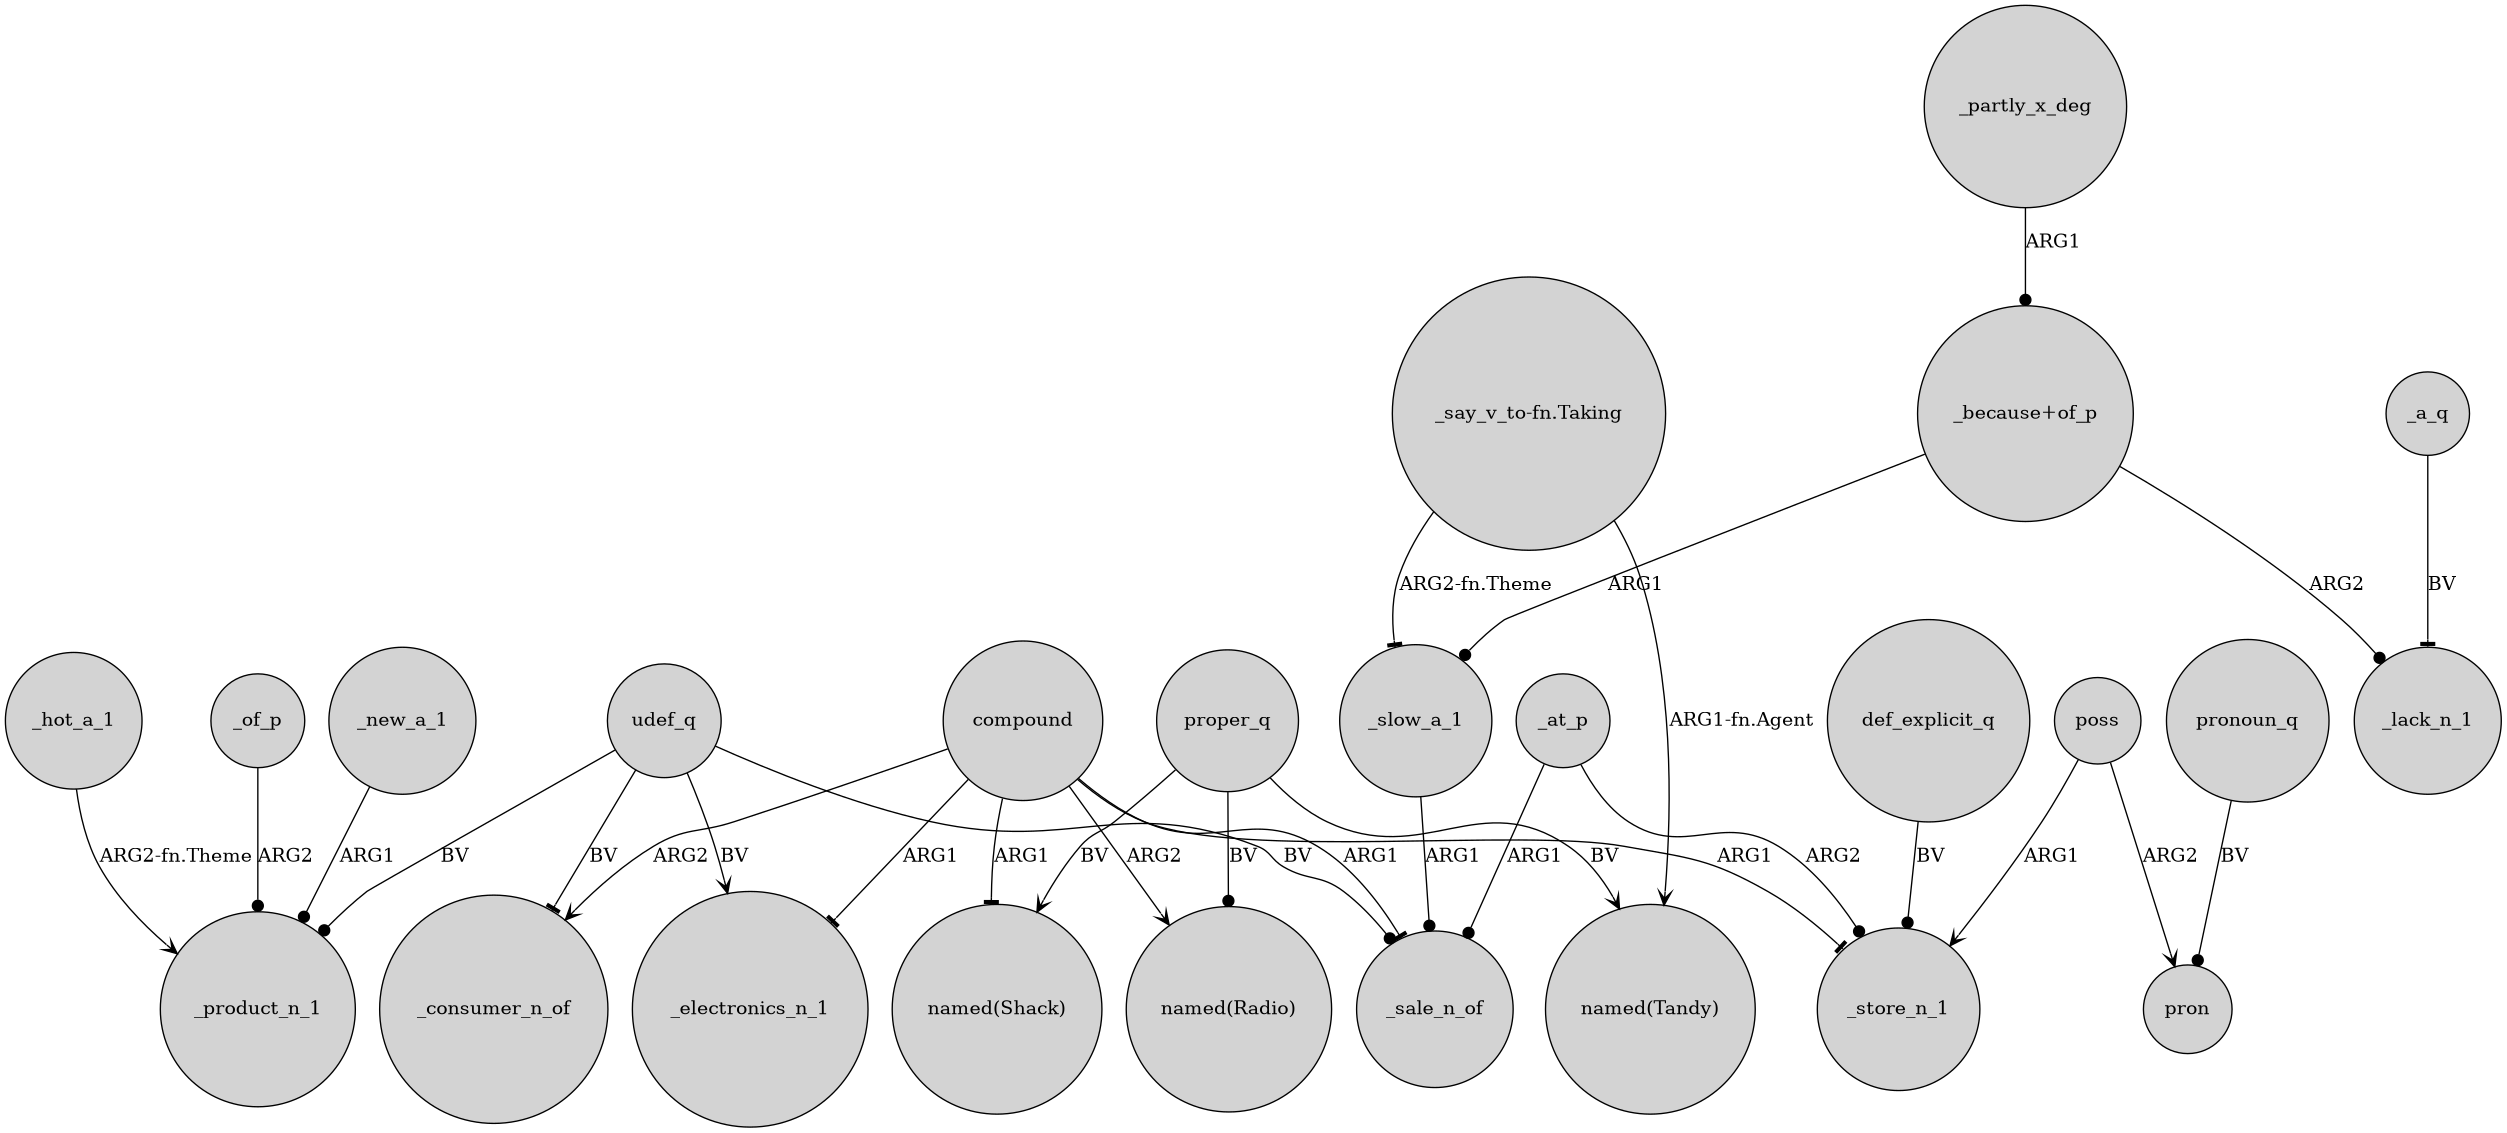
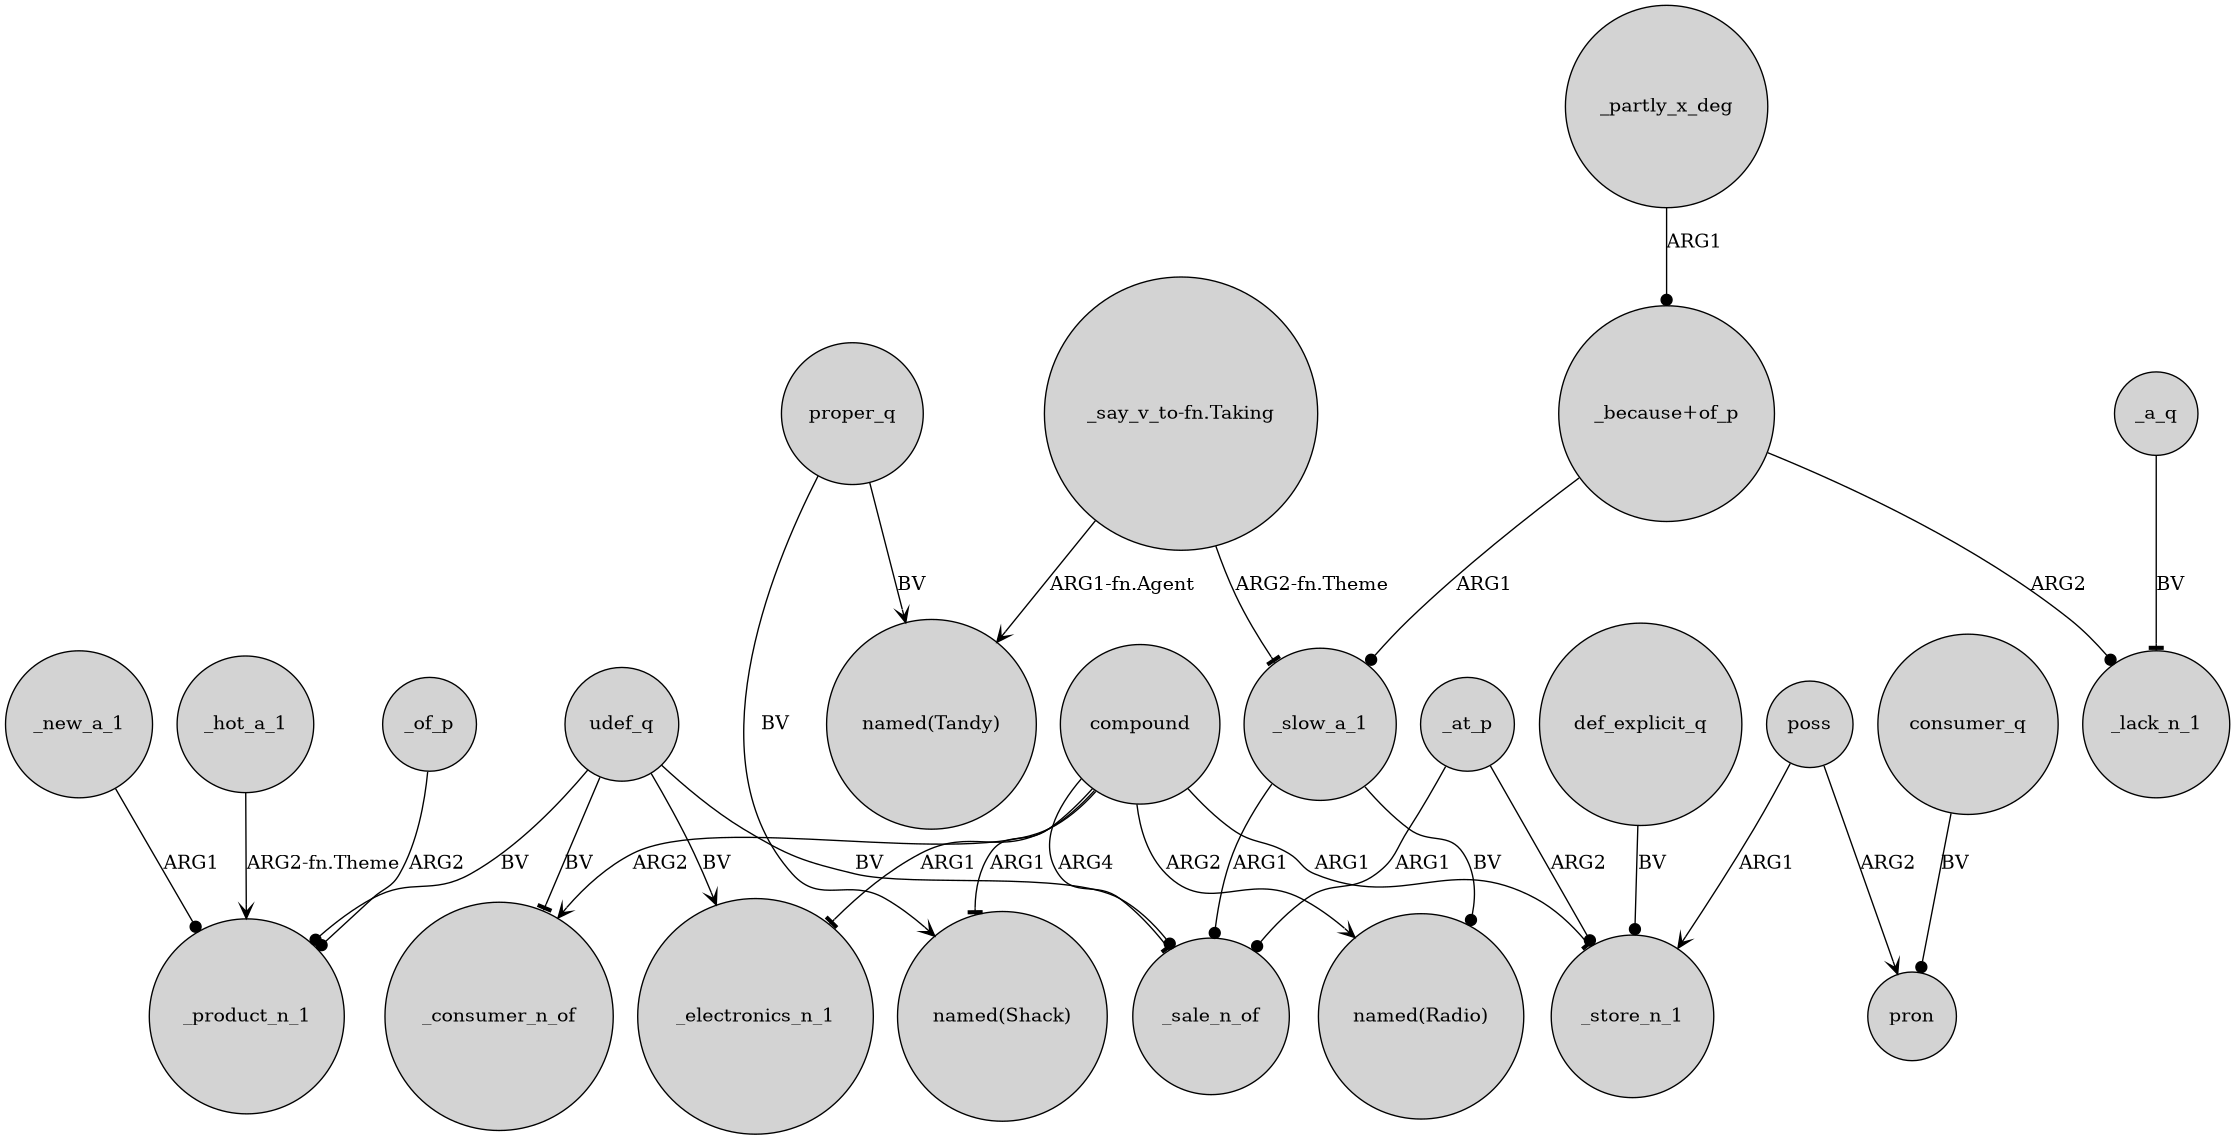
(2248, 721) -> (1968, 724)
(1228, 846) -> (1439, 839)
(1371, 857) -> (1086, 864)
